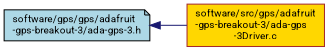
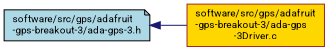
(77, 25) -> (77, 25)
